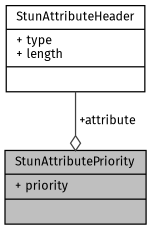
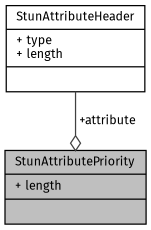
(42, 186) -> (39, 186)
